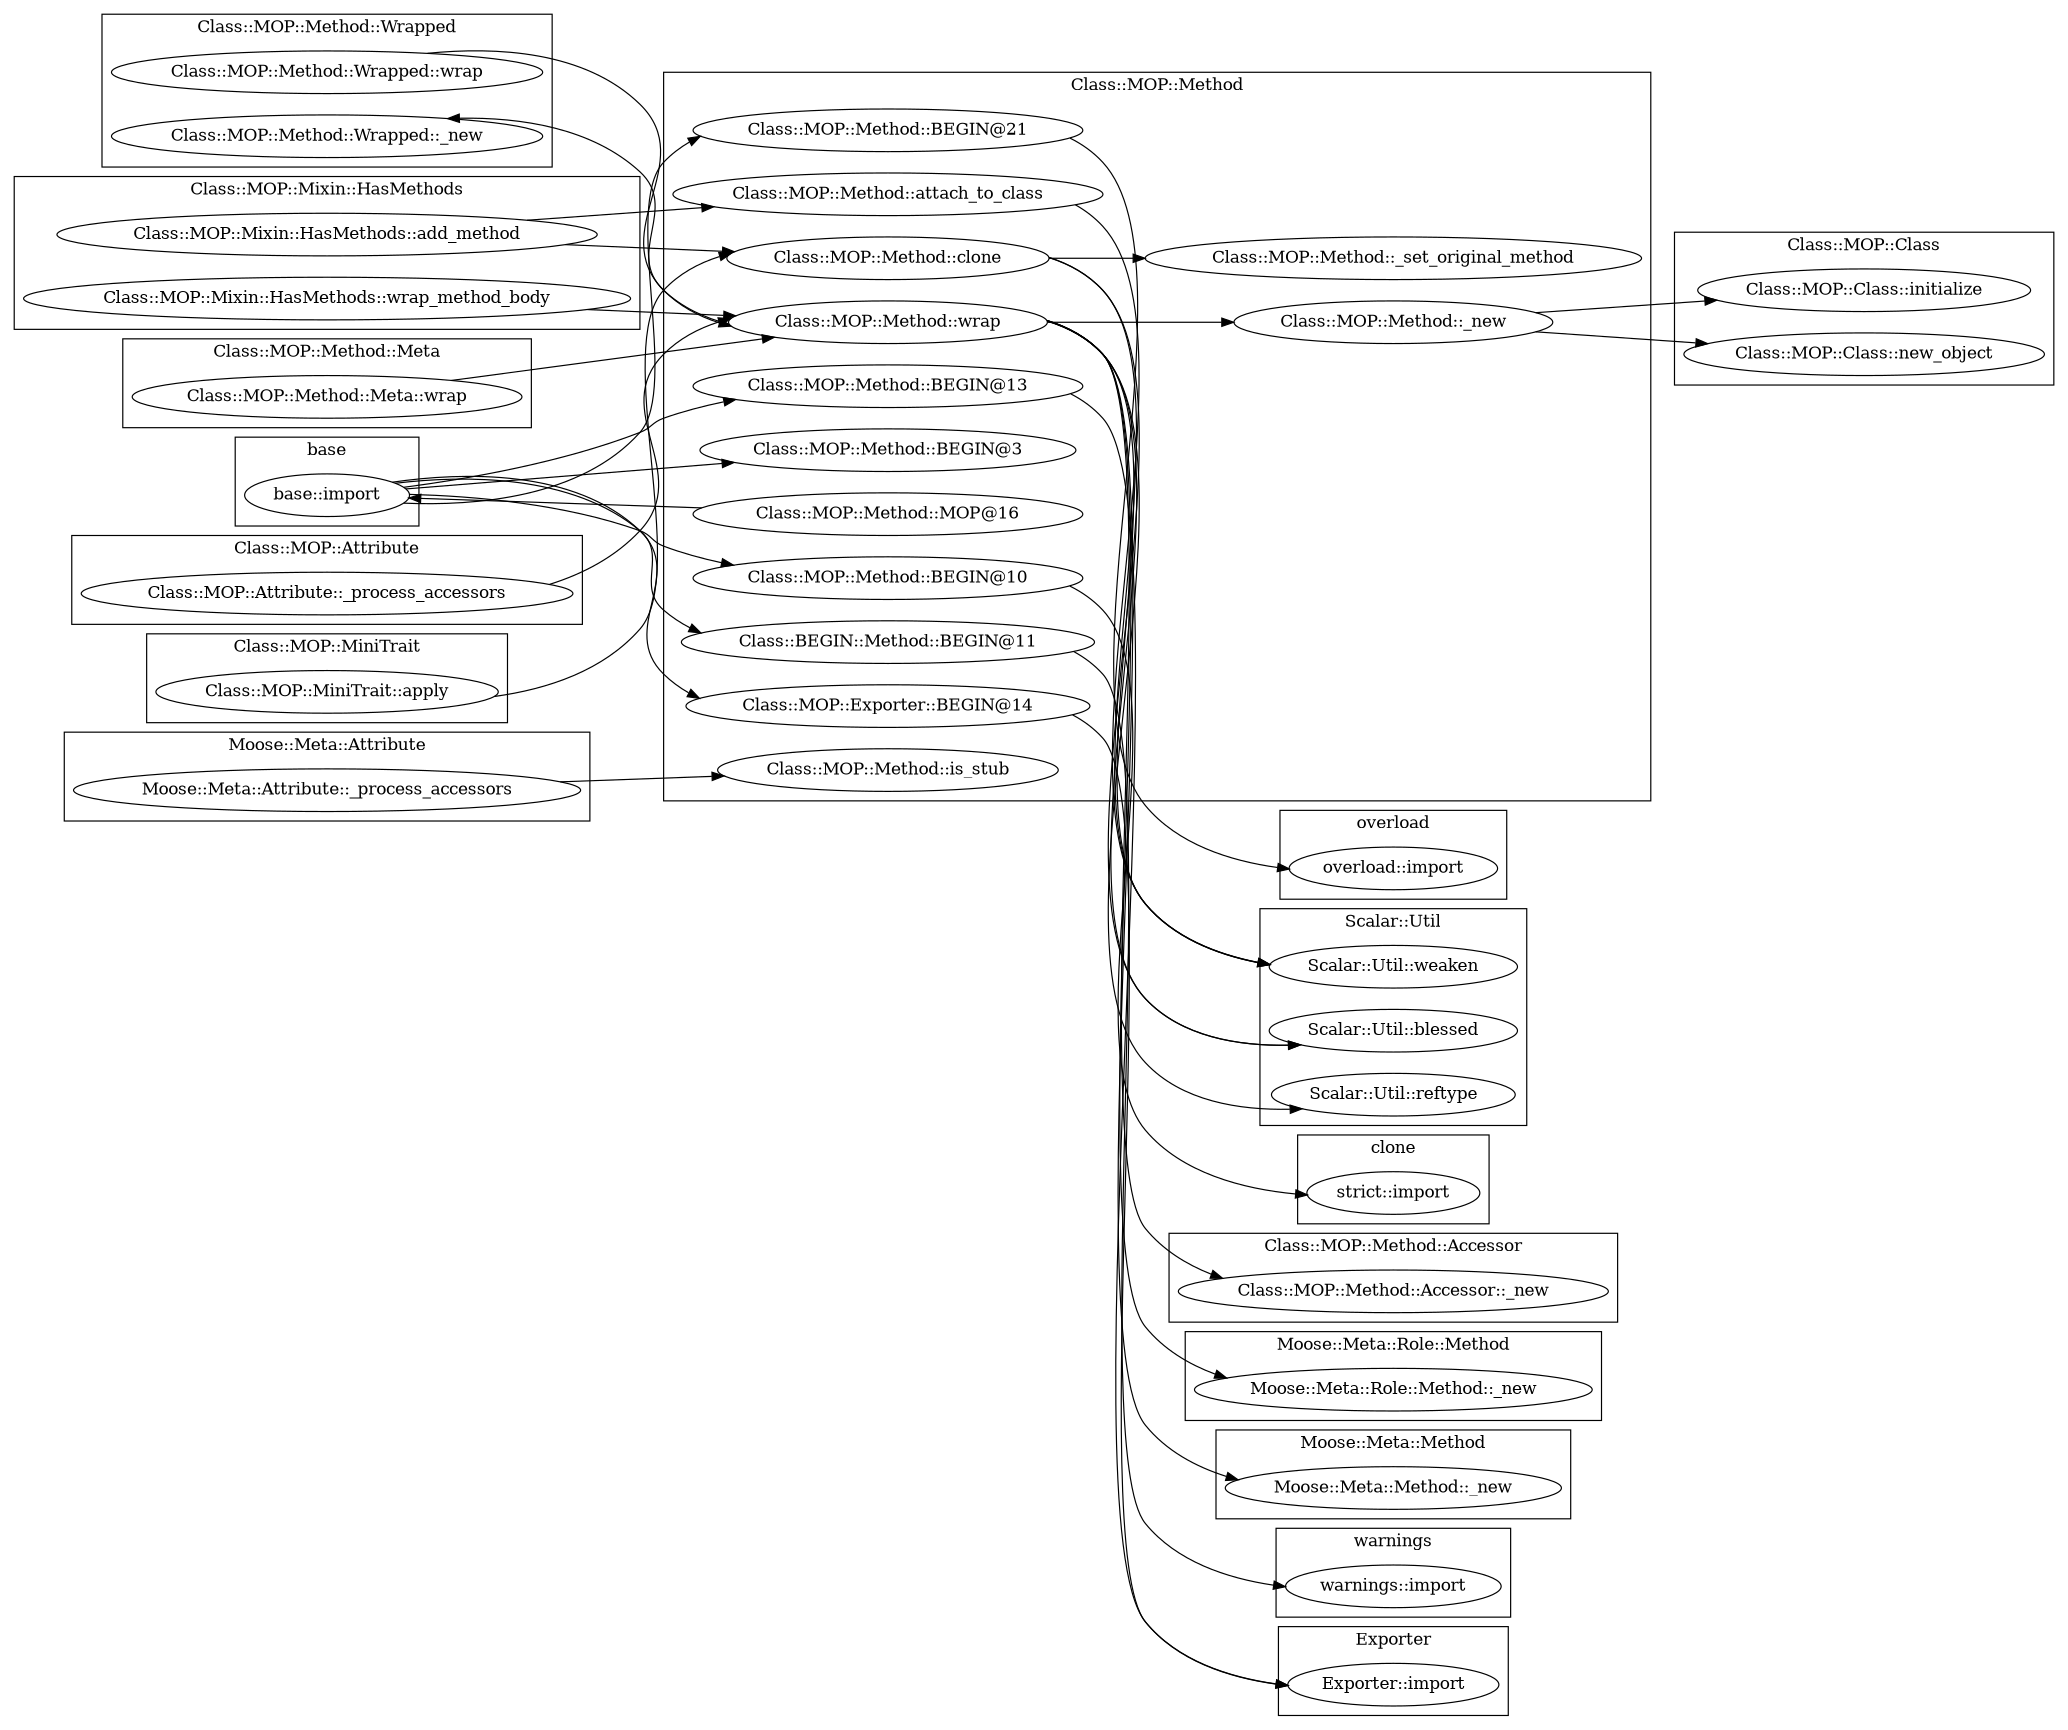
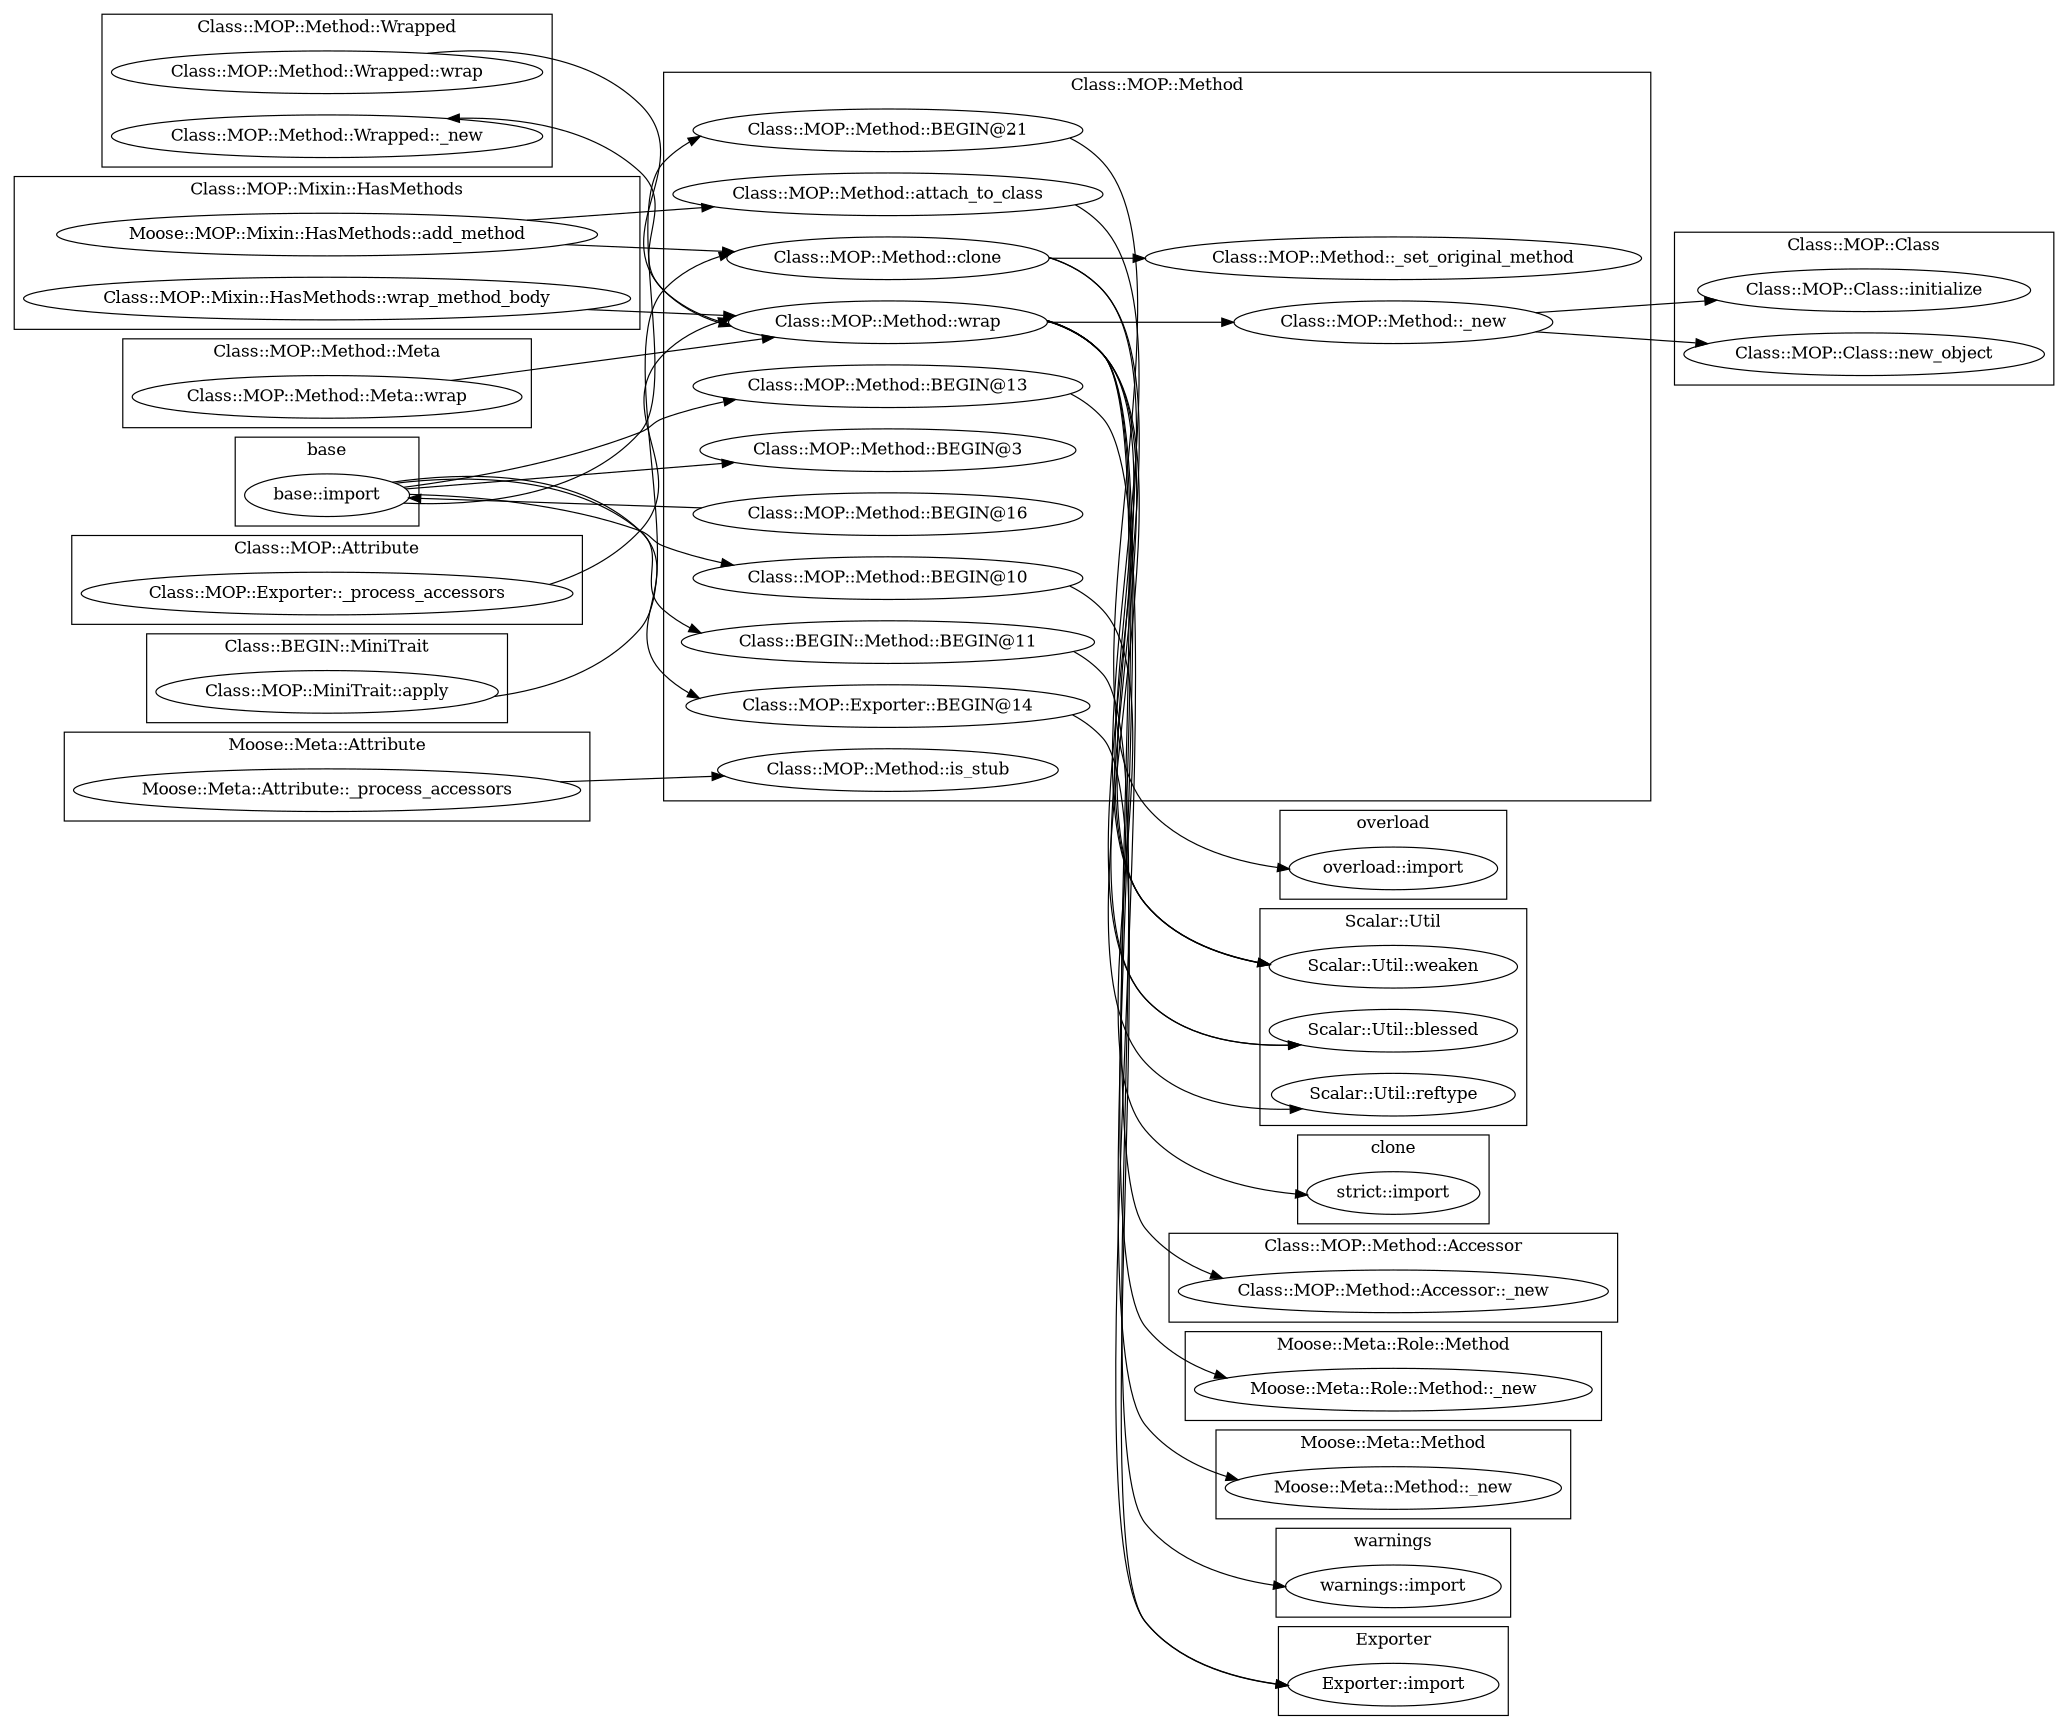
(327, 235) -> (327, 235)
(888, 514) -> (888, 514)
(327, 594) -> (327, 594)
(327, 647) -> (327, 647)
